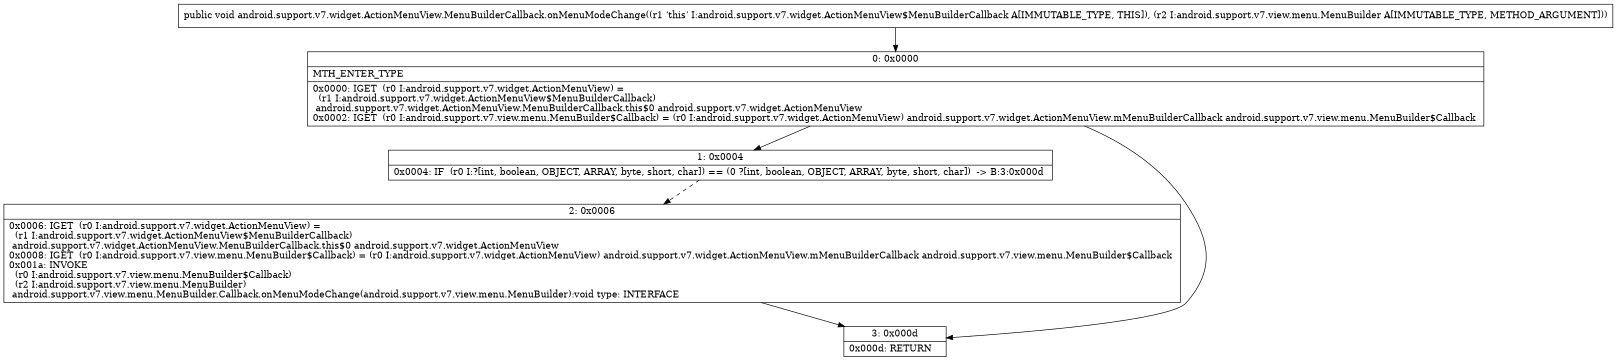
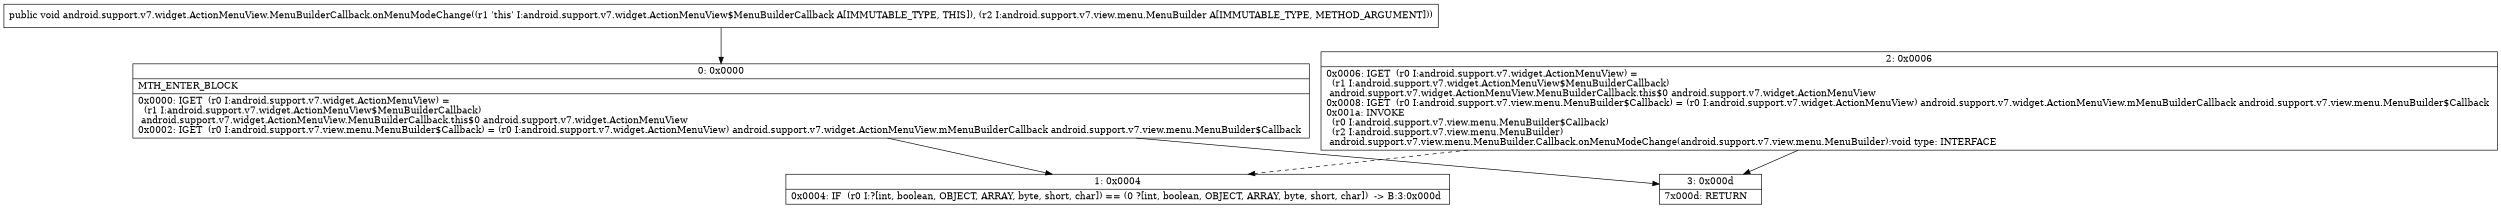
(358, 74) -> (188, 86)
(684, 190) -> (1361, 162)
(895, 349) -> (1711, 196)
